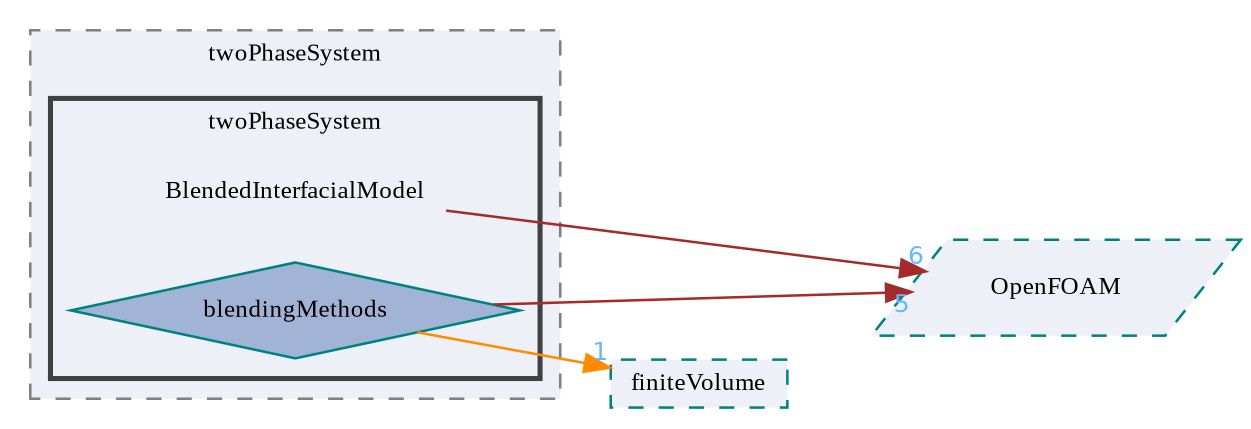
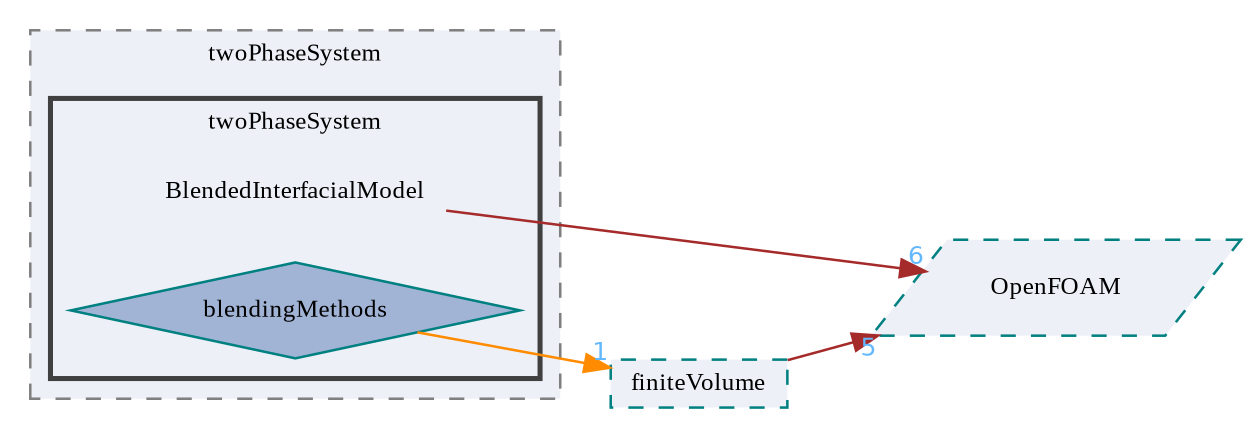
(690, 299) -> (820, 351)
